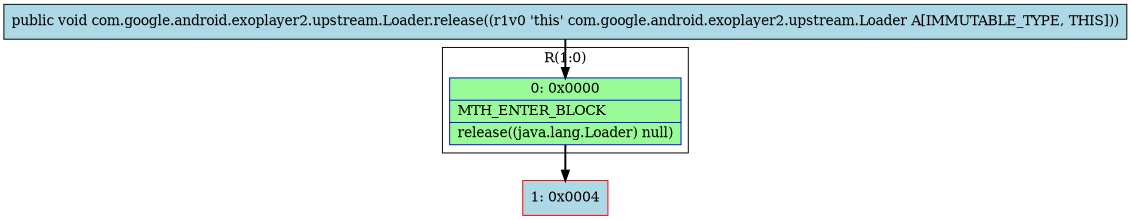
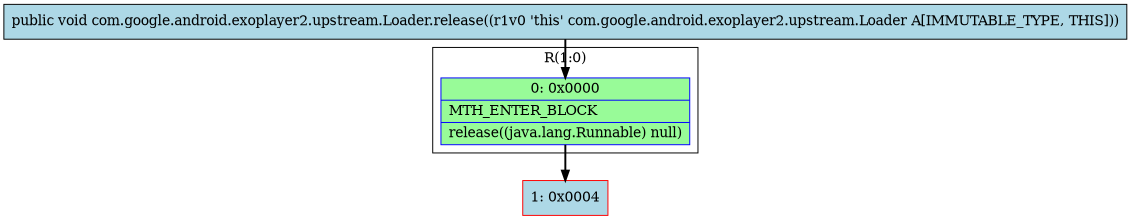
(565, 133) -> (565, 133)
